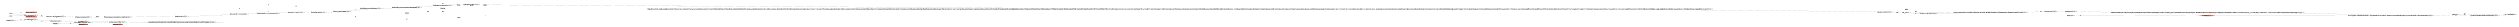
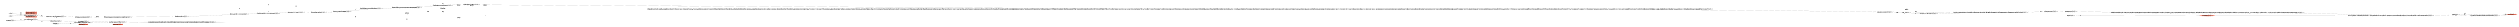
none -> (31, 14)
(2512, 14) -> (2512, 14)
